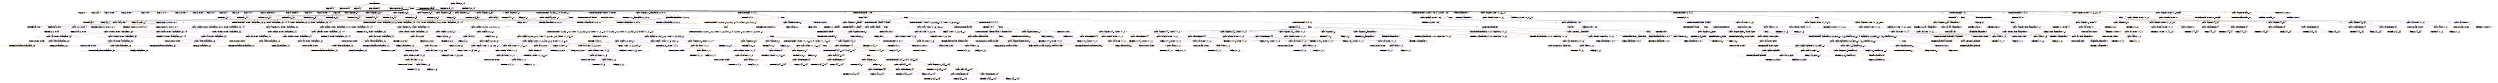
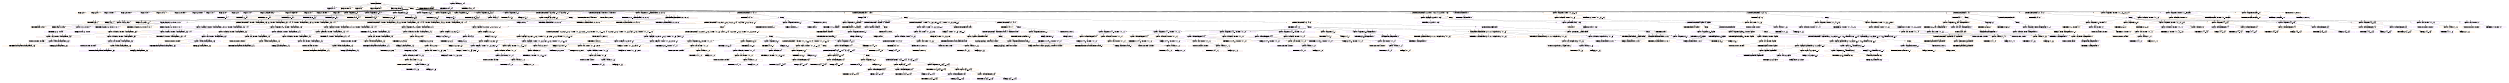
(396, 8) -> (397, 8)
